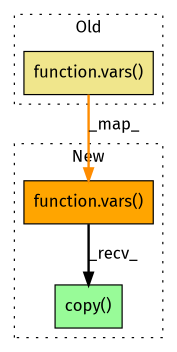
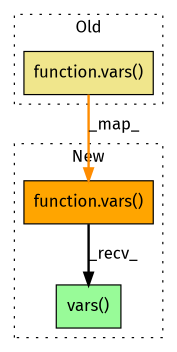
(89, 306) -> (89, 306)
